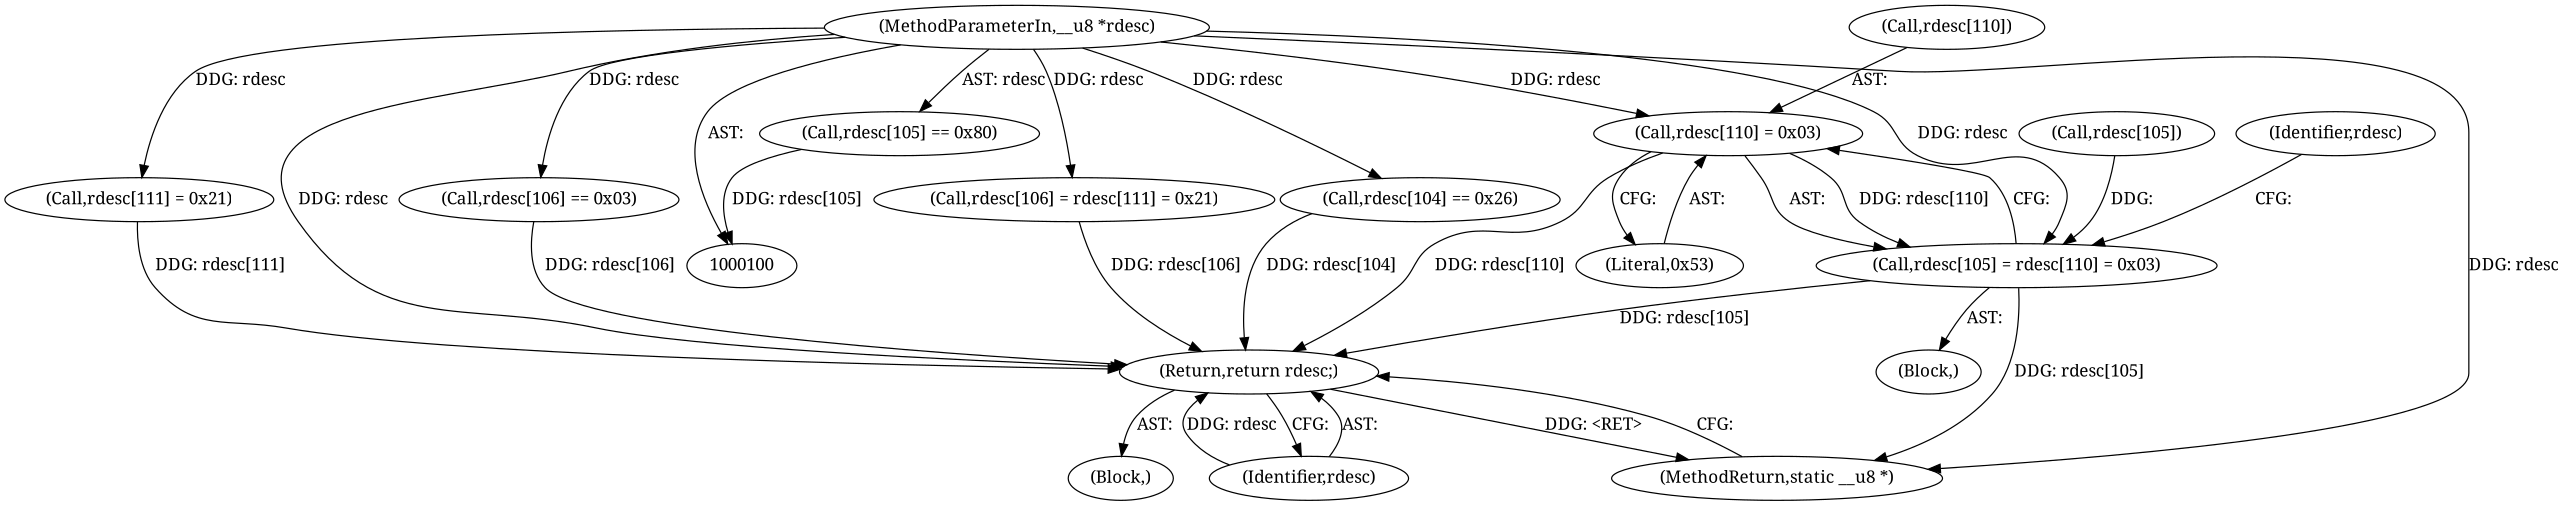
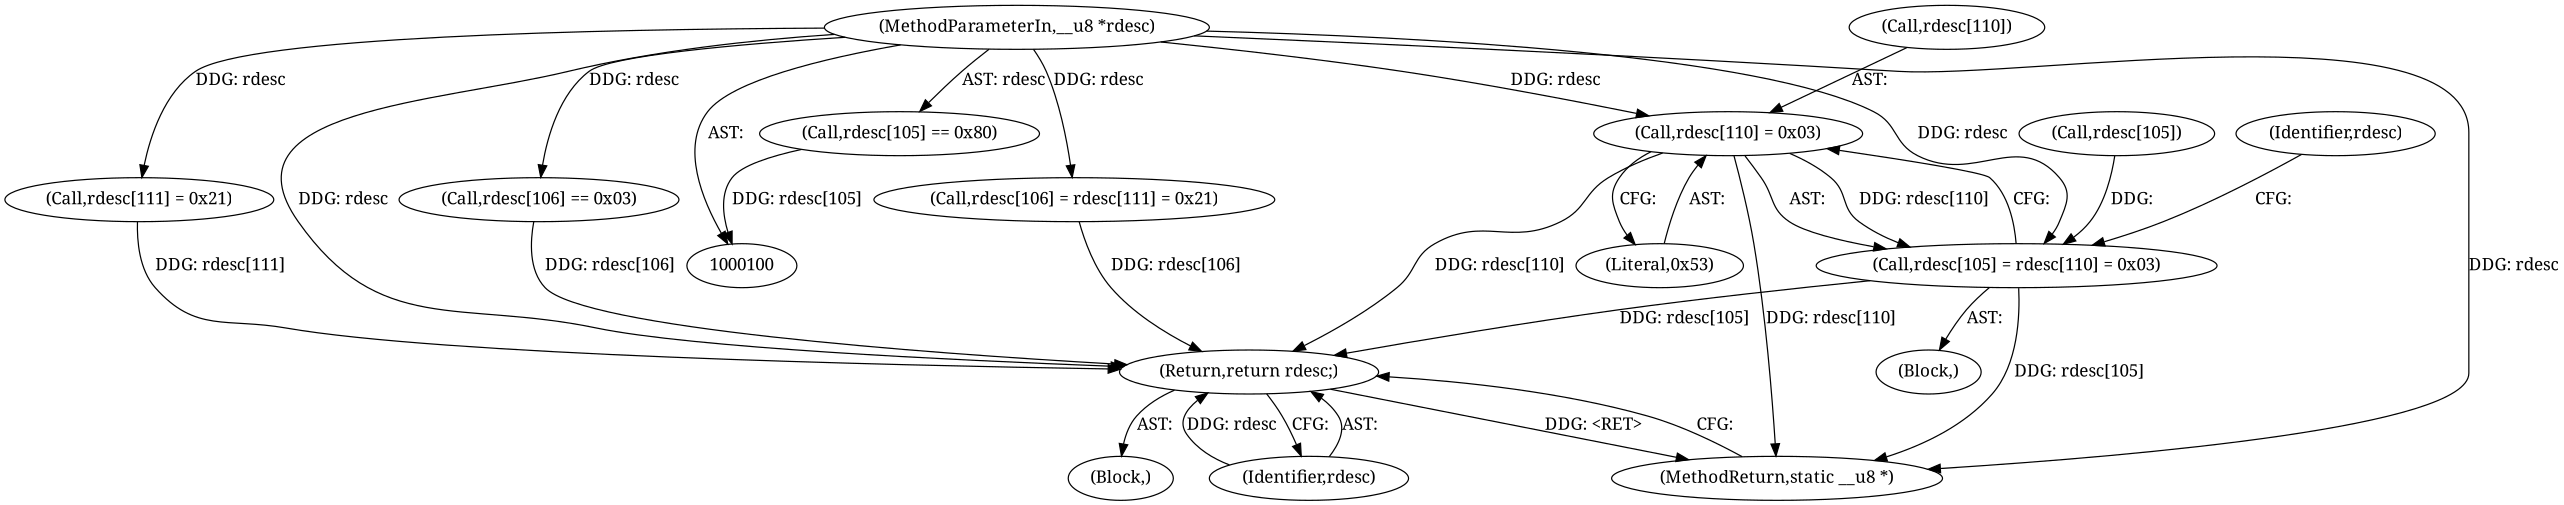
(1420, 200) -> none
none -> (1763, 306)
